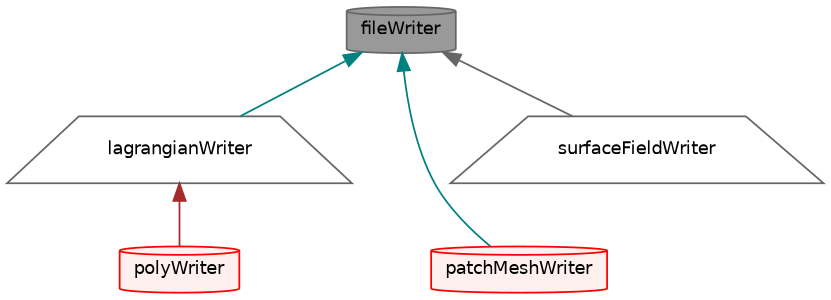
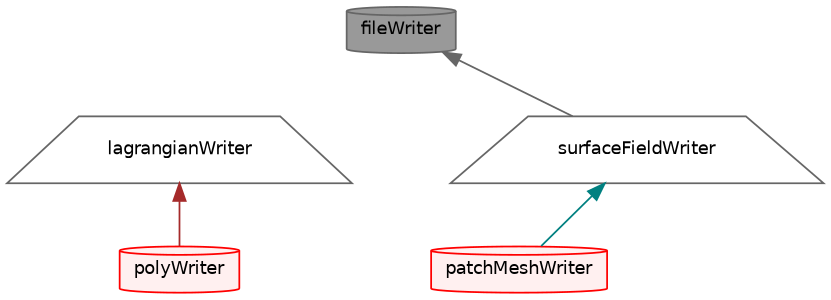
(293, 88) -> none
(428, 169) -> (567, 221)
